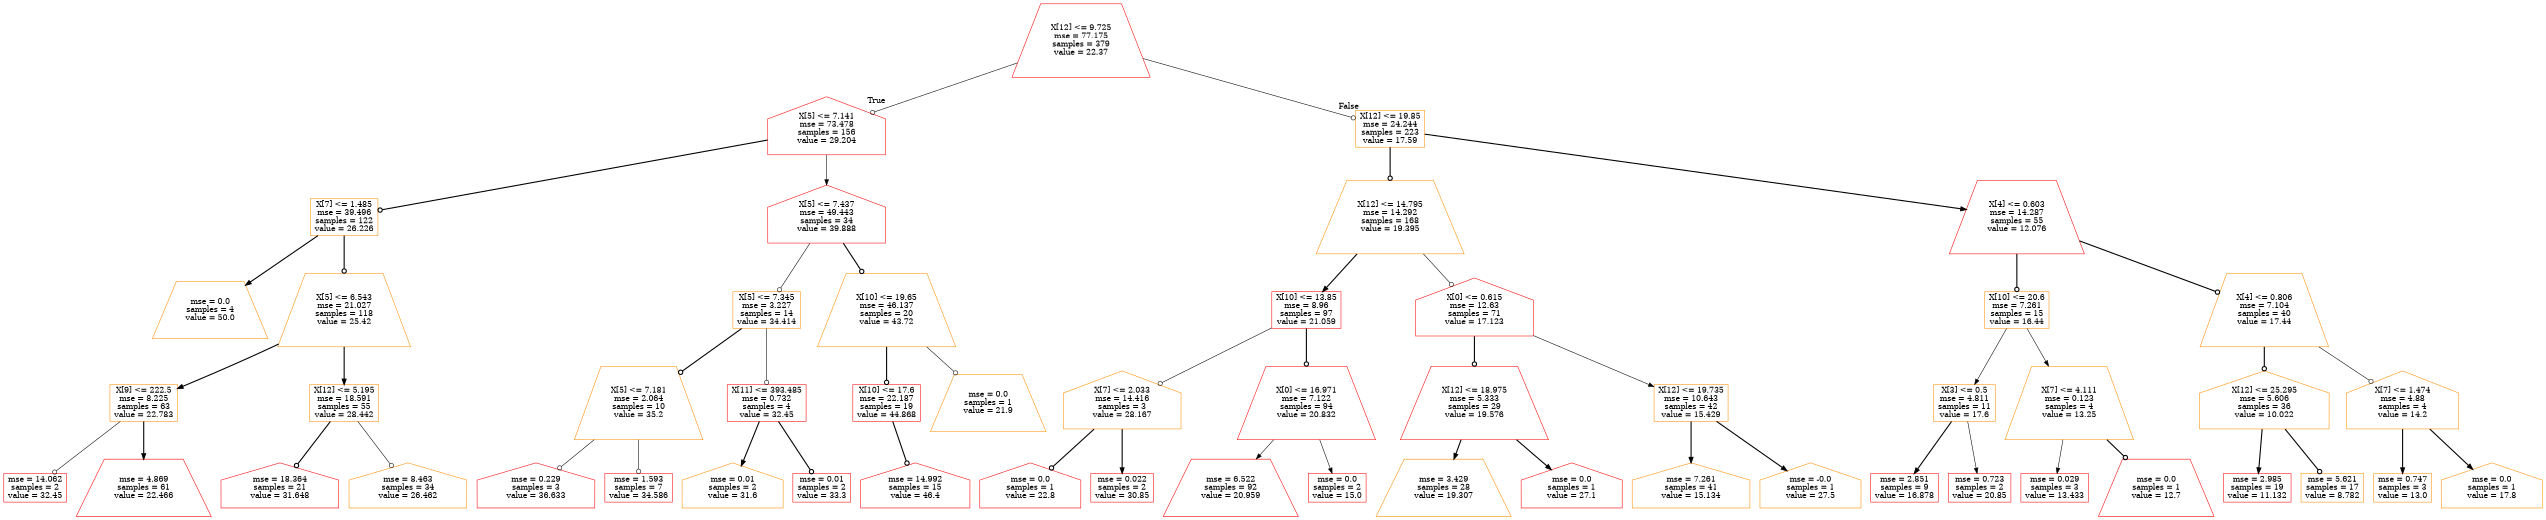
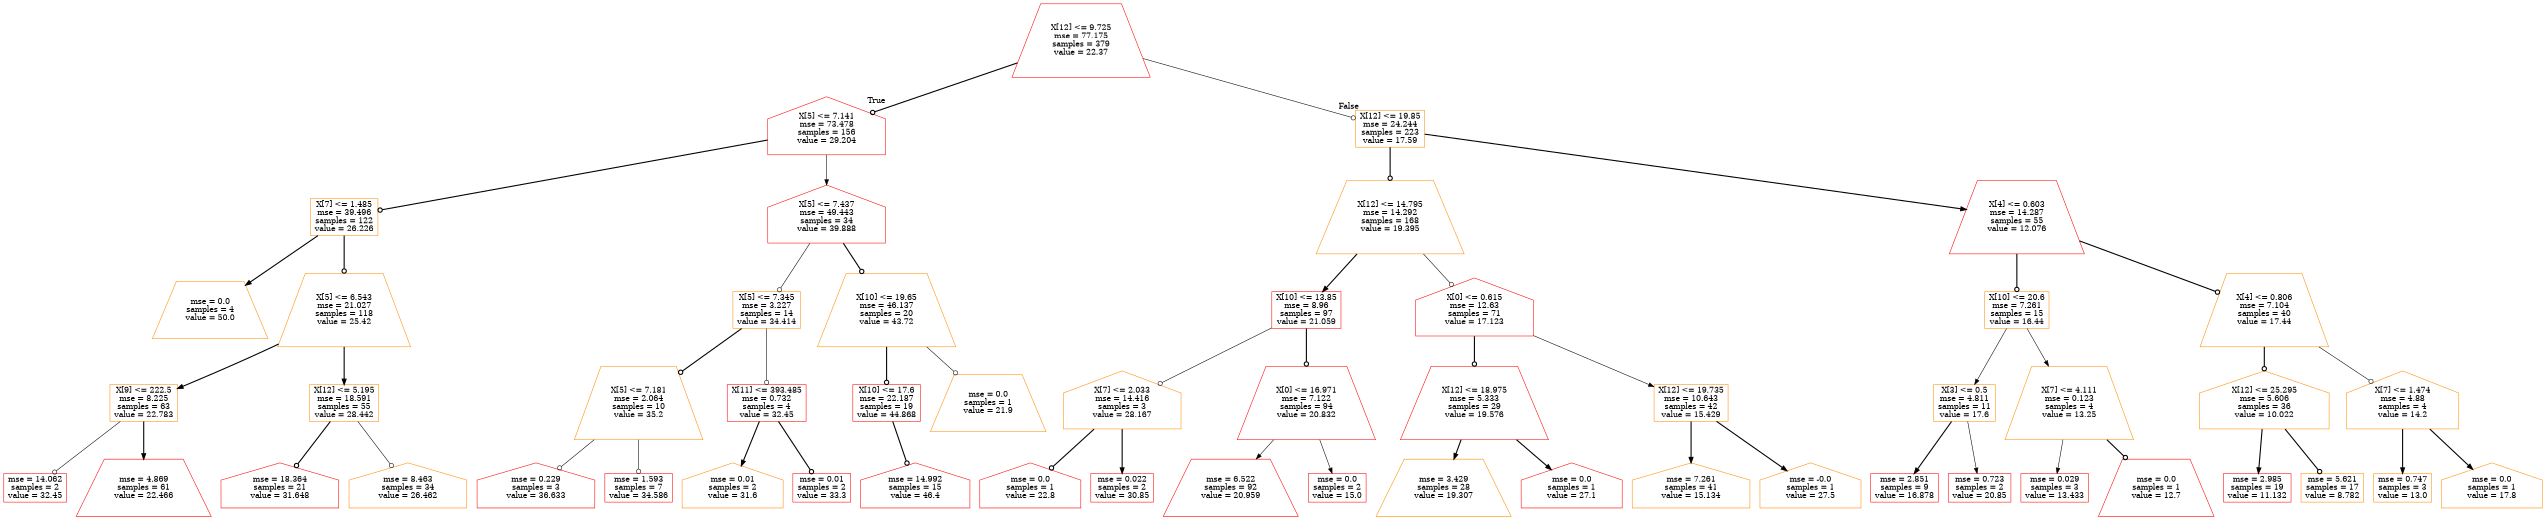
(946, 87) -> (946, 87)
